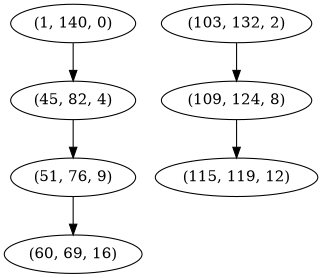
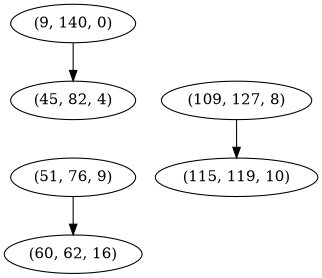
(73, 23) -> (73, 23)
(237, 23) -> none
(237, 100) -> (237, 100)
(73, 134) -> none
(237, 177) -> (237, 177)
(73, 254) -> (73, 254)
